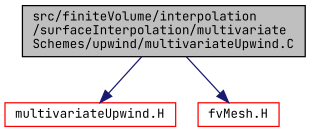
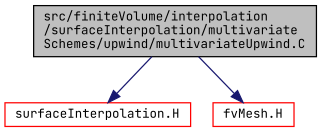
(90, 115) -> (98, 115)
